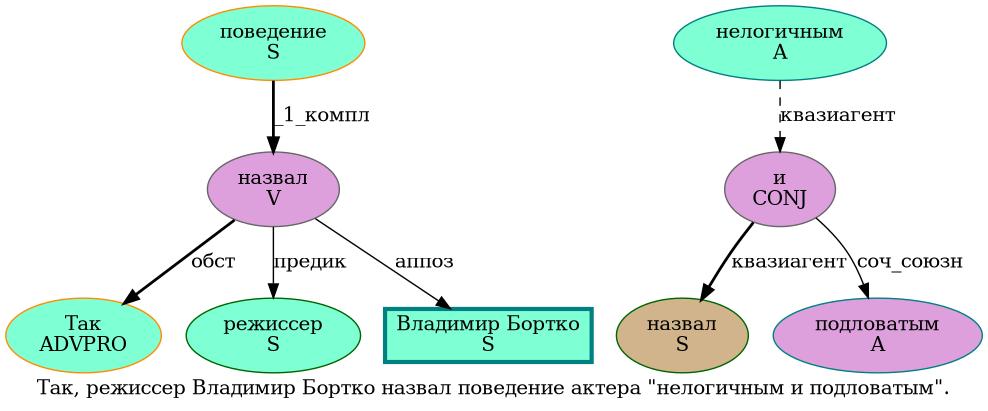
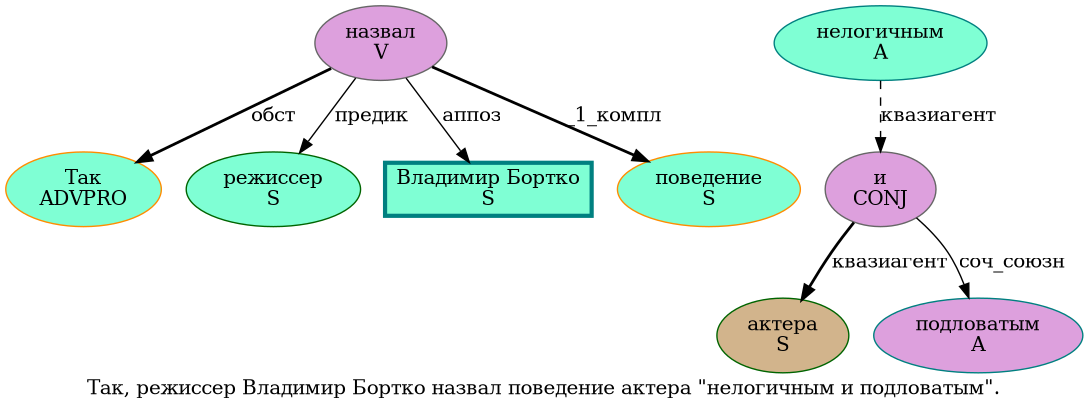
(273, 109) -> (533, 111)
(682, 335) -> (783, 335)
